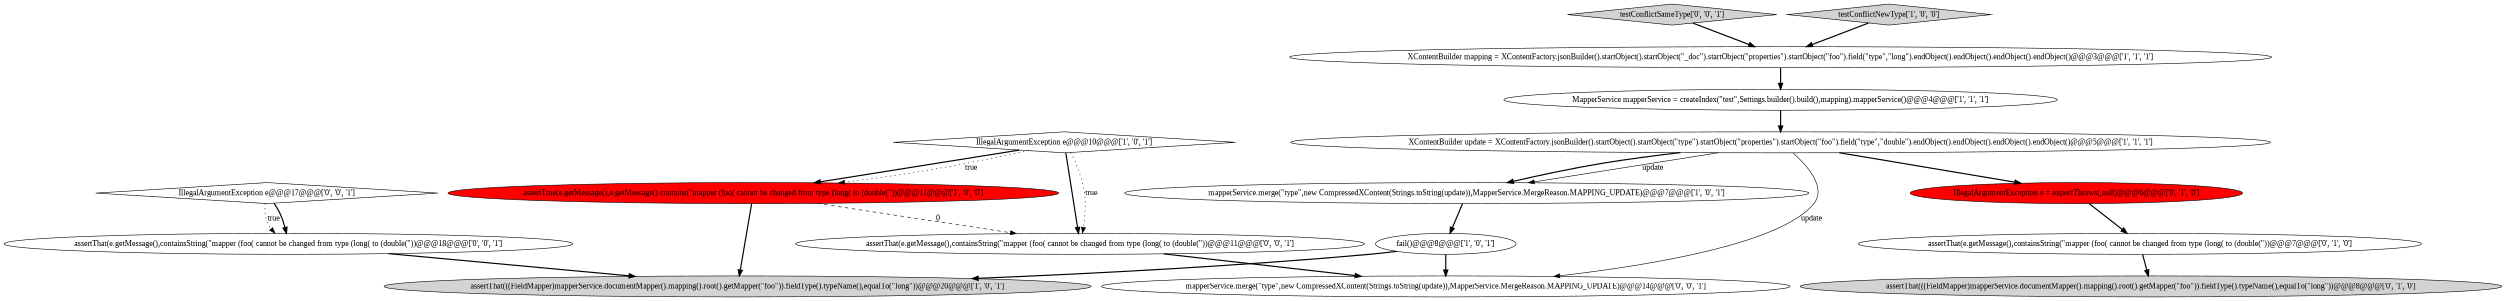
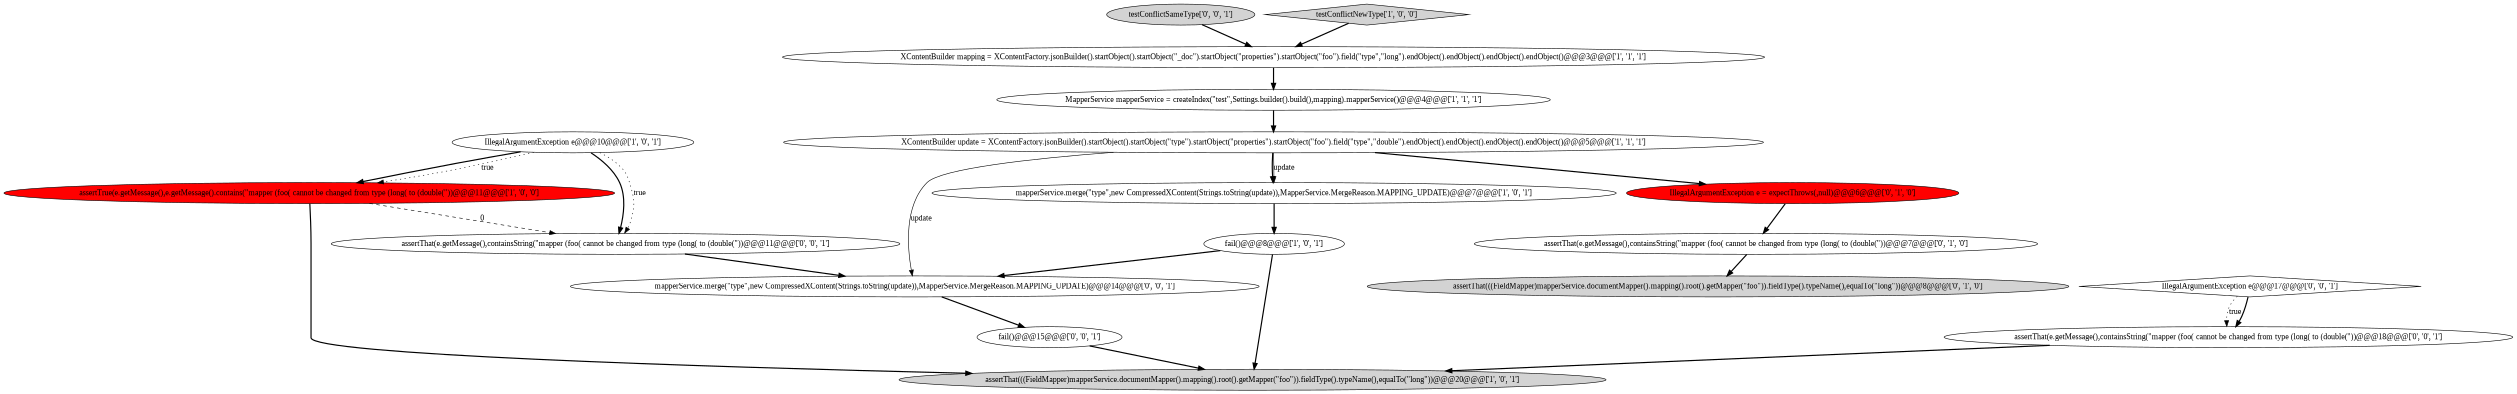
(1672, 15) -> (1181, 15)
(1064, 142) -> (573, 142)
none -> (1050, 337)
